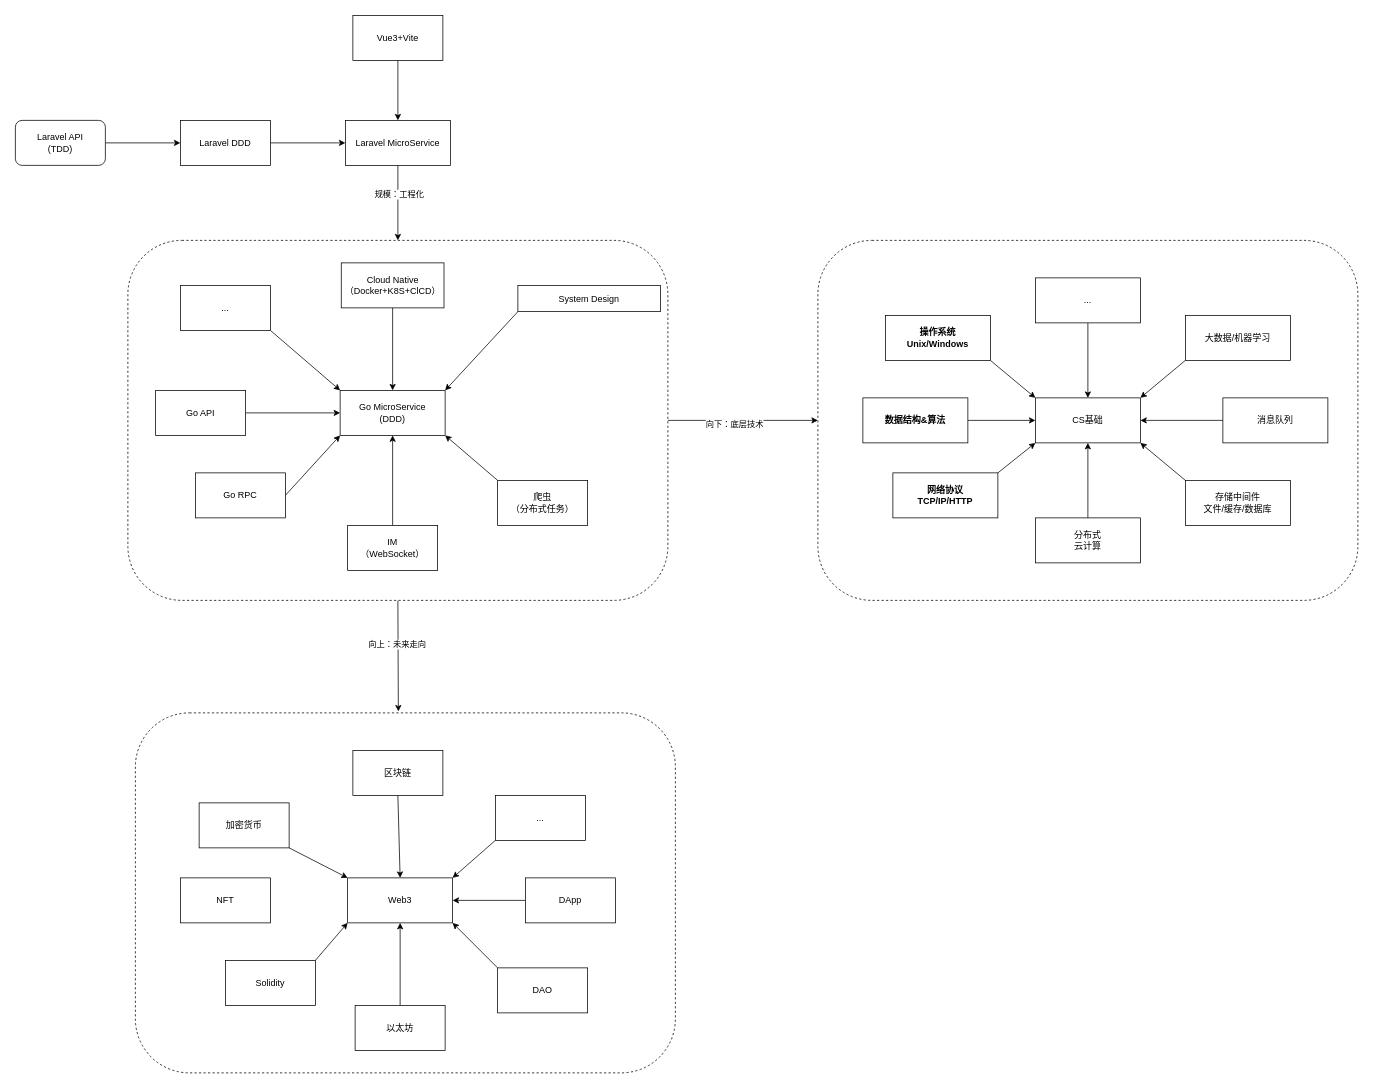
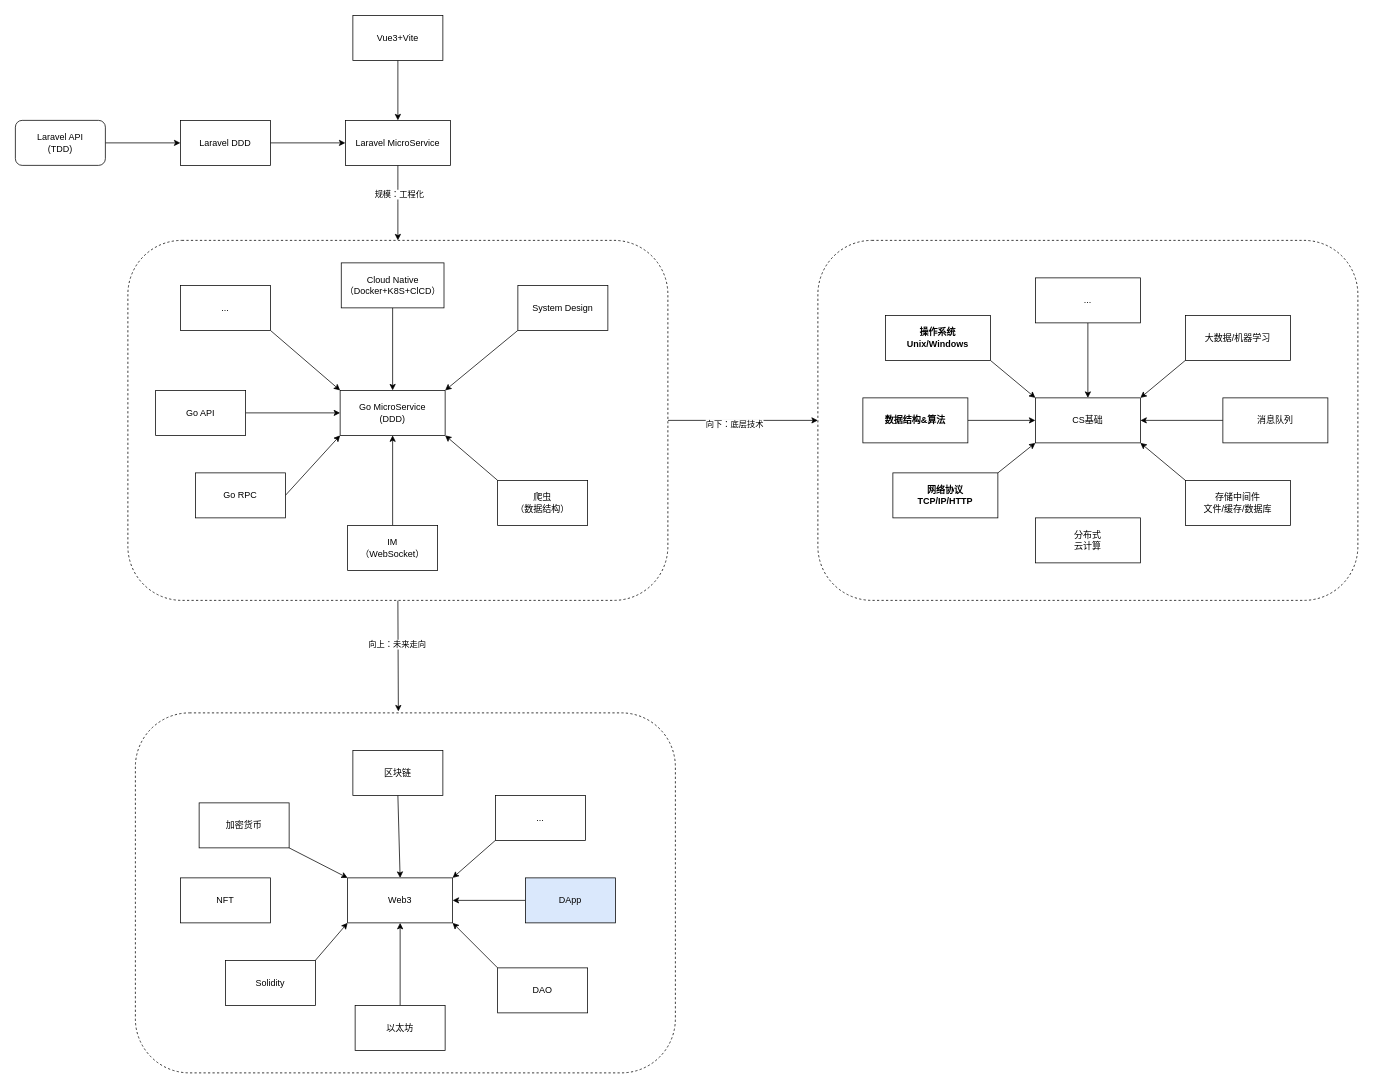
(589, 299) -> (563, 308)
(1088, 449) -> none
(543, 503) -> (543, 503)
(570, 900) -> (570, 900)
